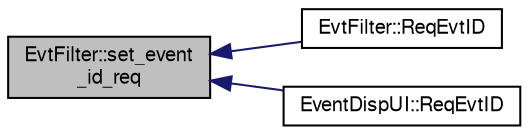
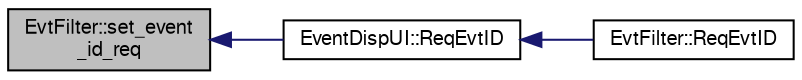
(266, 47) -> (568, 40)
